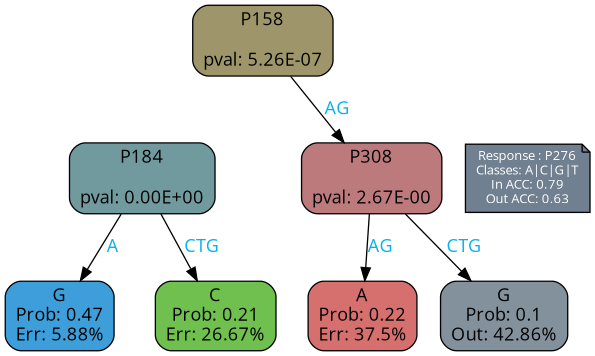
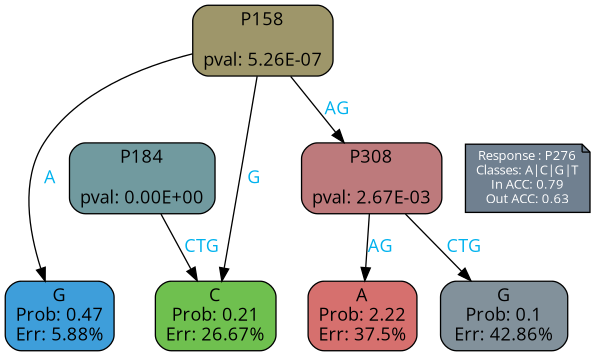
none -> (241, 172)
(372, 178) -> (372, 178)
(104, 242) -> (59, 124)
(363, 316) -> (363, 316)
(504, 316) -> (504, 316)
